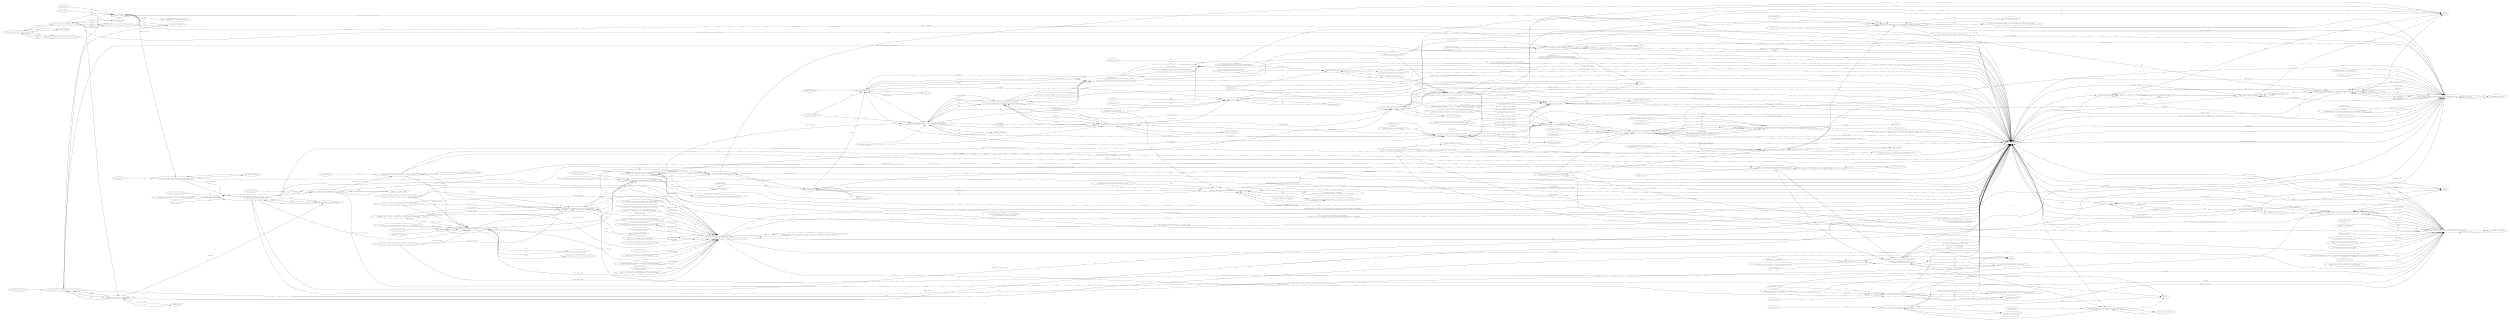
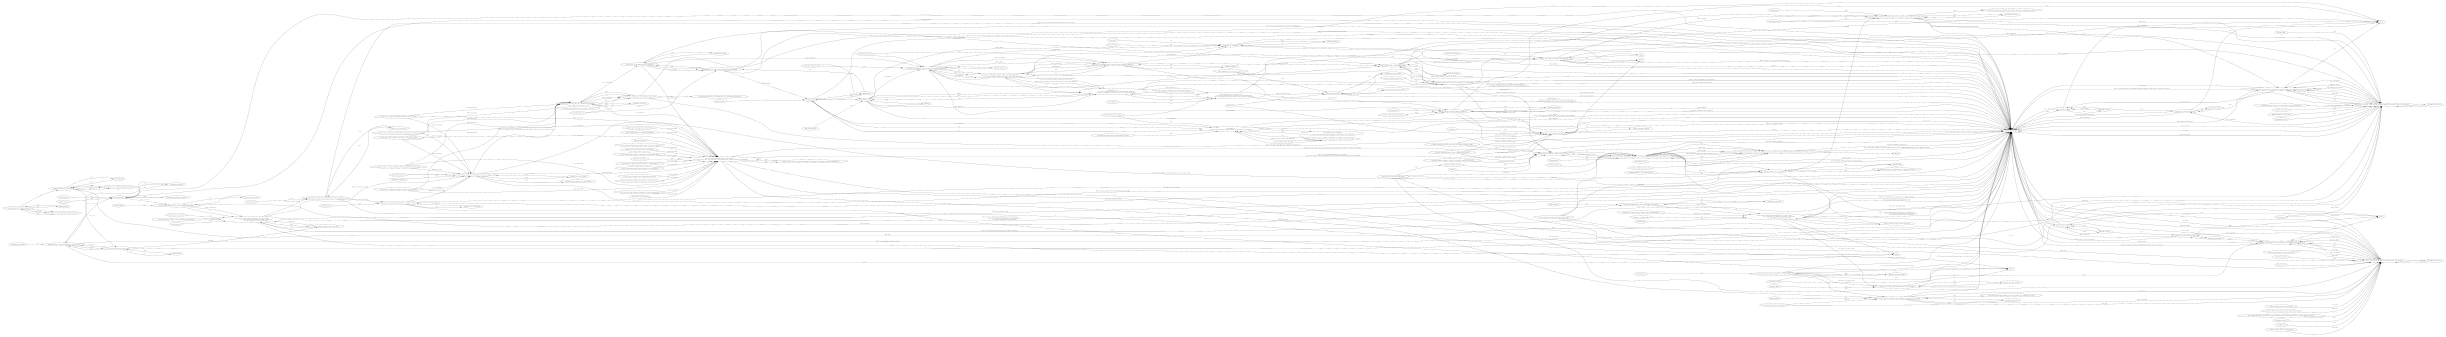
(1473, 40) -> (1466, 60)
(2045, 227) -> (1978, 258)
